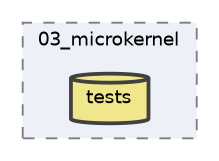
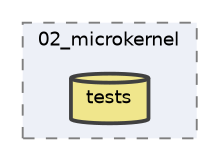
(110, 41) -> (110, 41)
